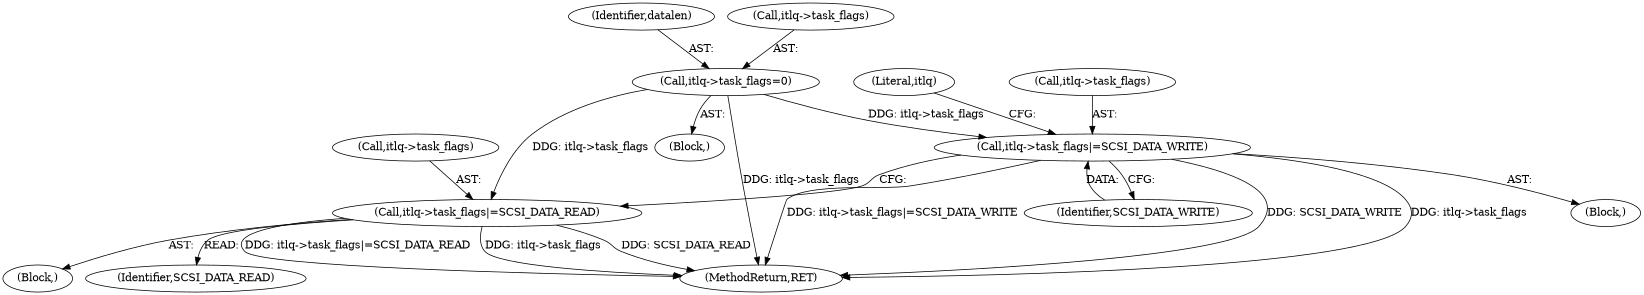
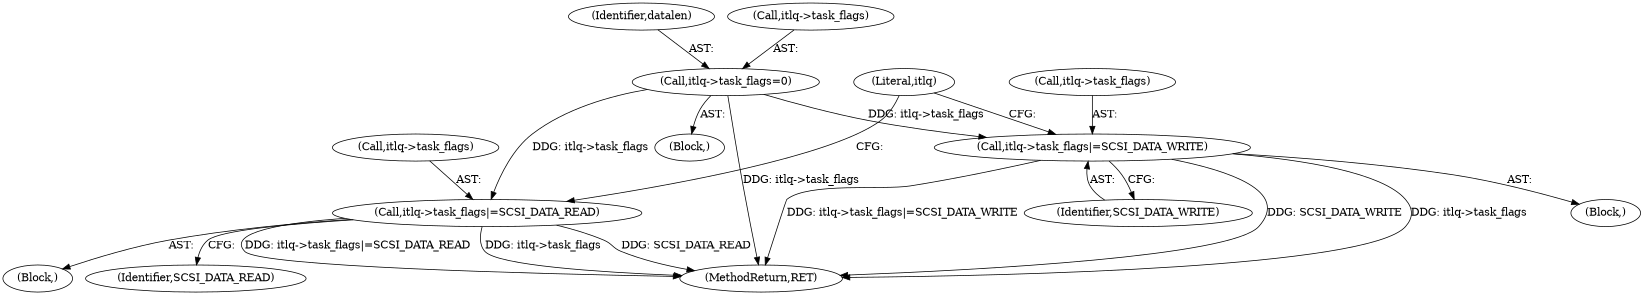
(1104, 180) -> (1104, 180)
(781, 196) -> (746, 168)
(223, 246) -> (223, 246)
